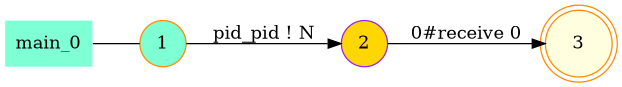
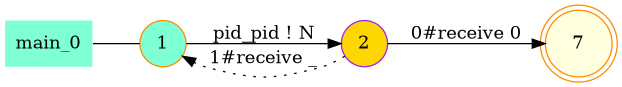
(579, 44) -> (579, 44)
none -> (270, 77)
